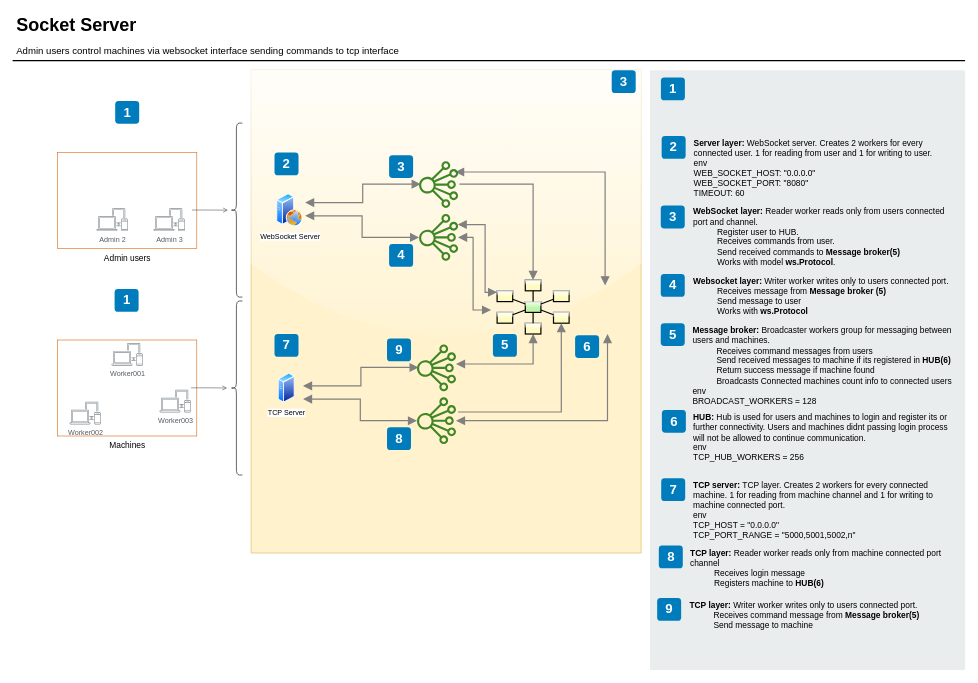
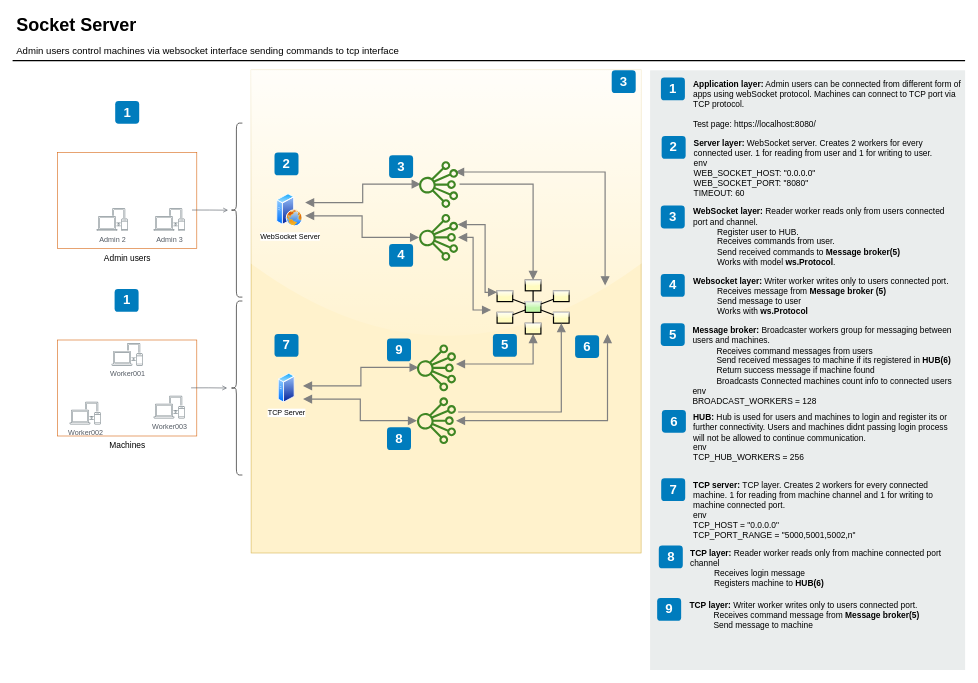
none -> (827, 101)
(175, 401) -> (169, 407)
